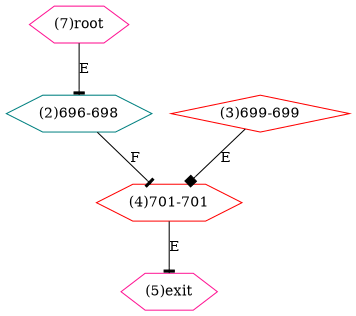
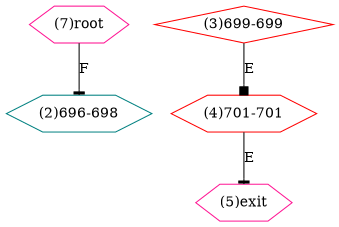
(85, 69) -> (84, 69)
(122, 156) -> none
